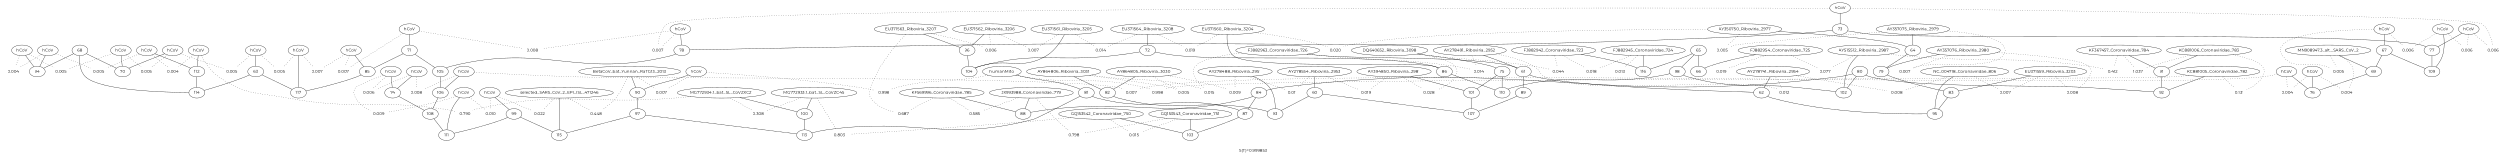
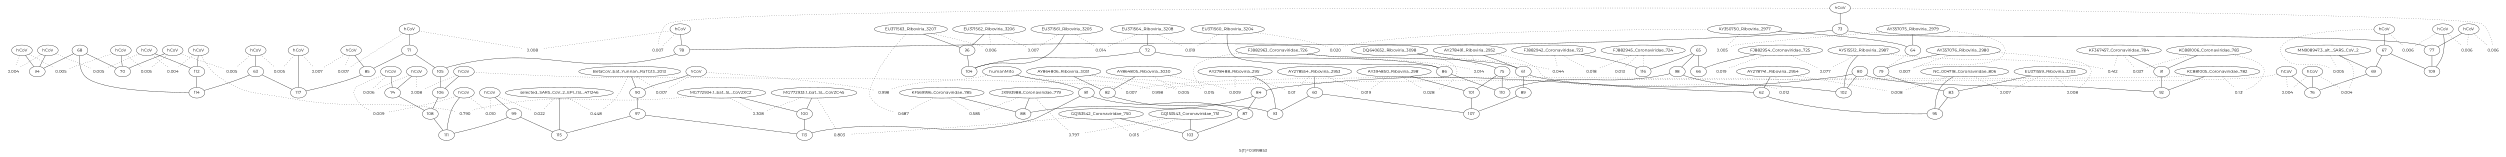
(1643, 61) -> (1643, 61)
(1897, 61) -> (1897, 61)
(2138, 72) -> (2138, 72)
(1074, 135) -> (1074, 135)
